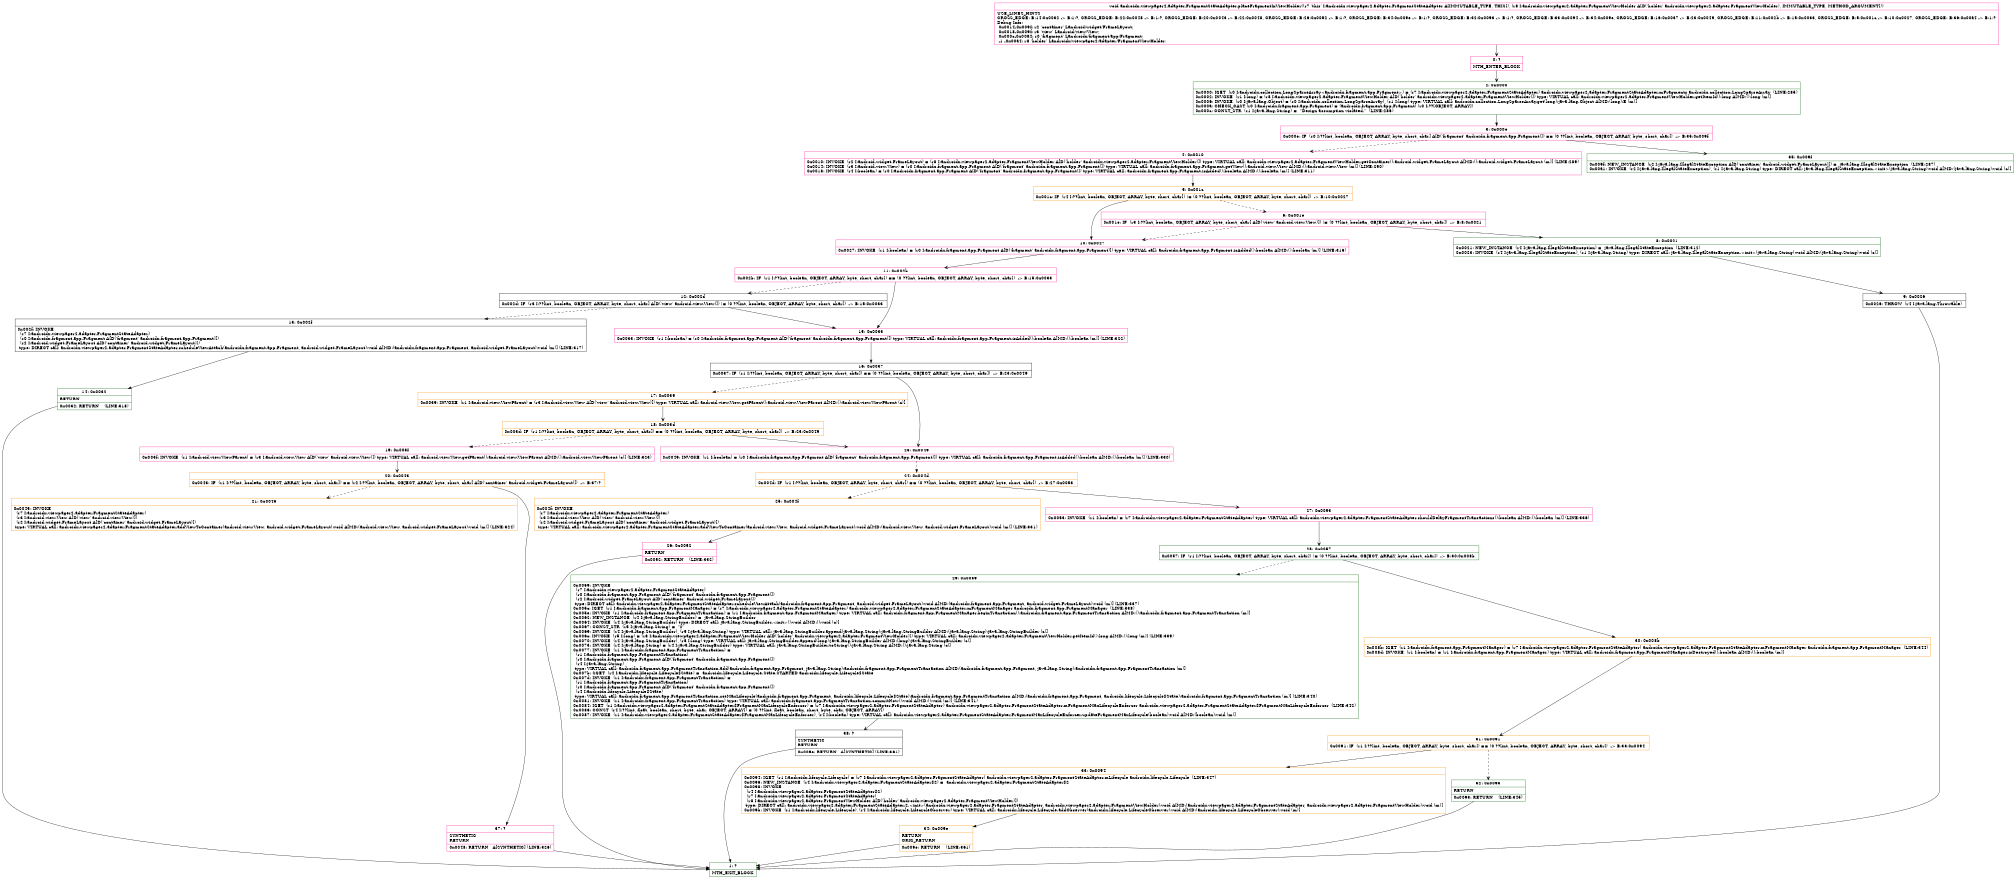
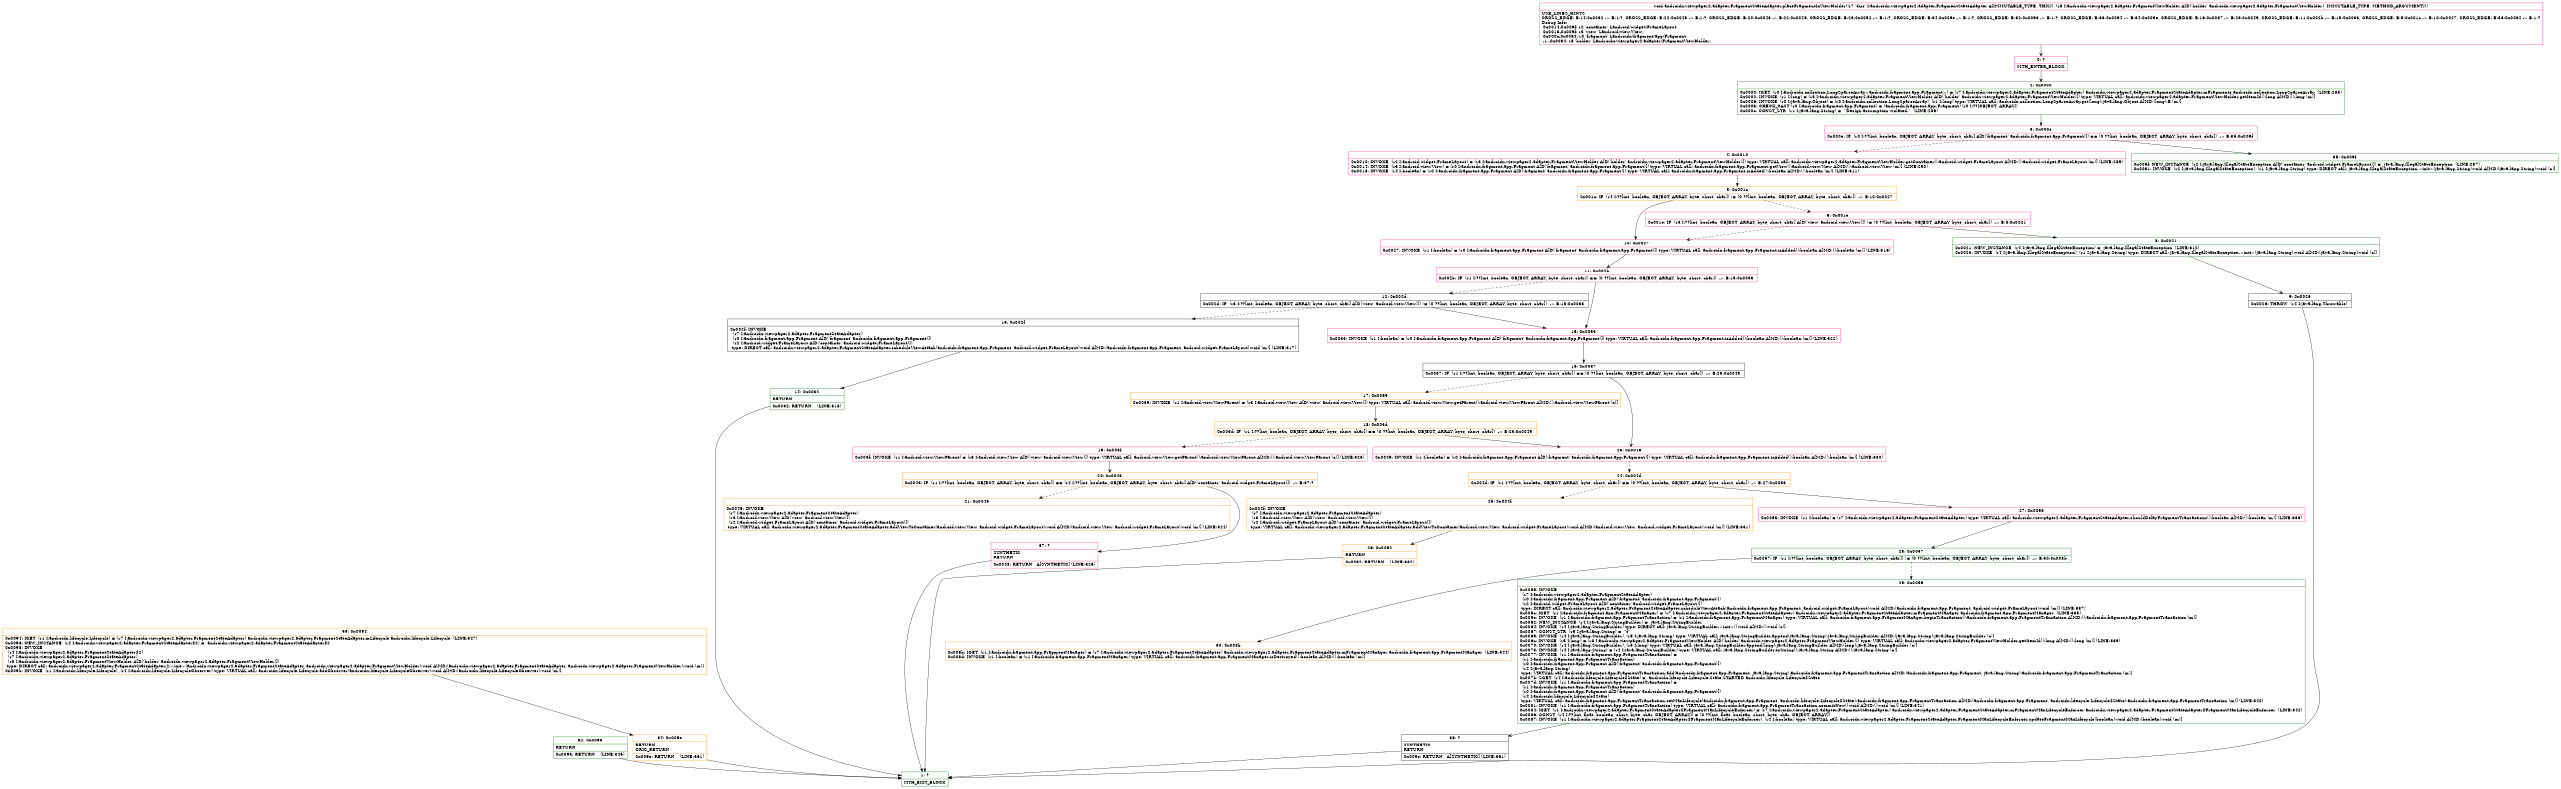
(679, 553) -> (1380, 555)
(1488, 743) -> none
